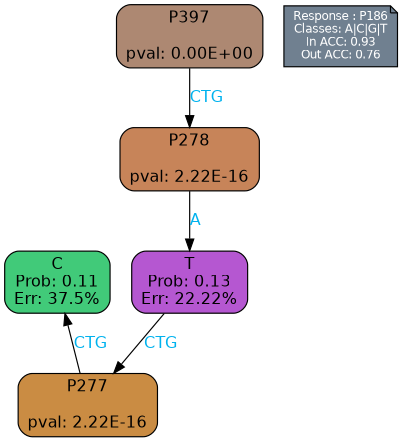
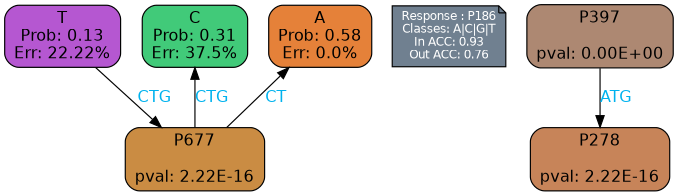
none -> (320, 36)
(207, 98) -> (616, 98)
(190, 215) -> none
(57, 282) -> (195, 36)
(88, 405) -> (195, 159)
